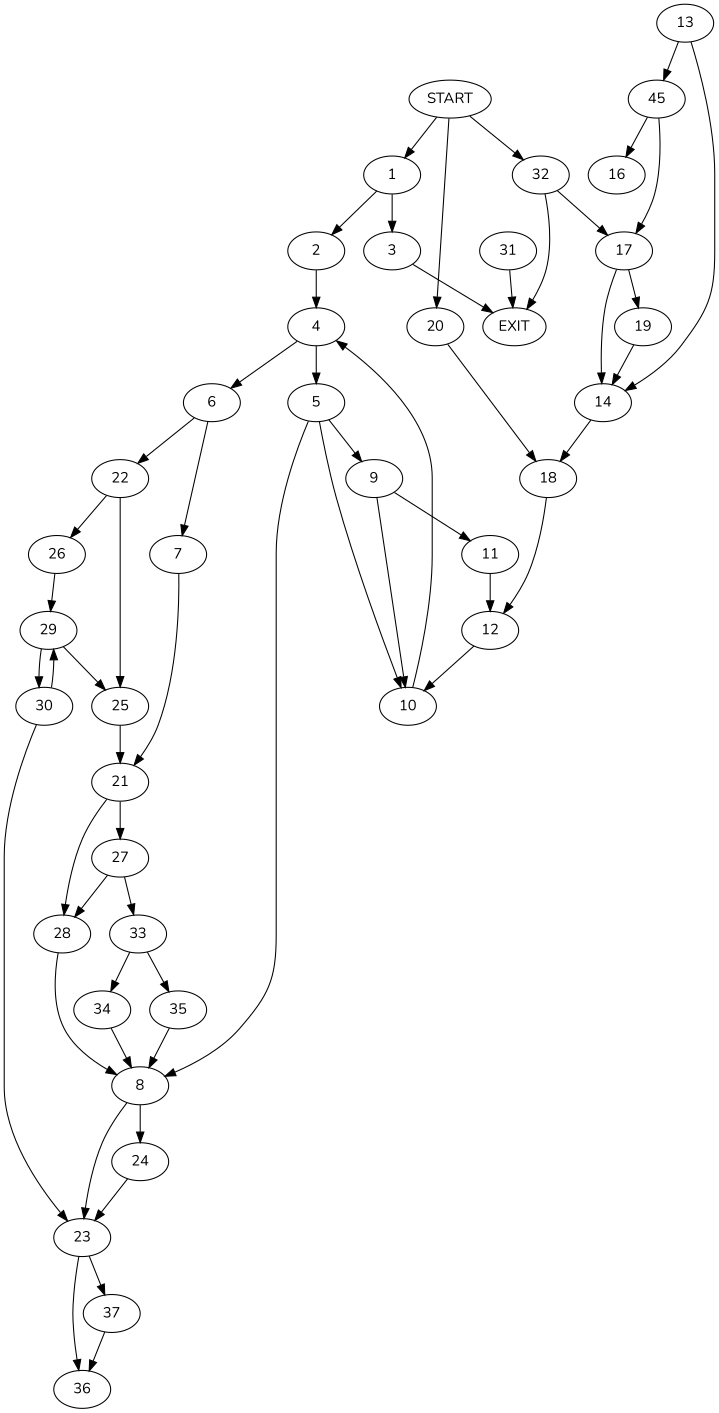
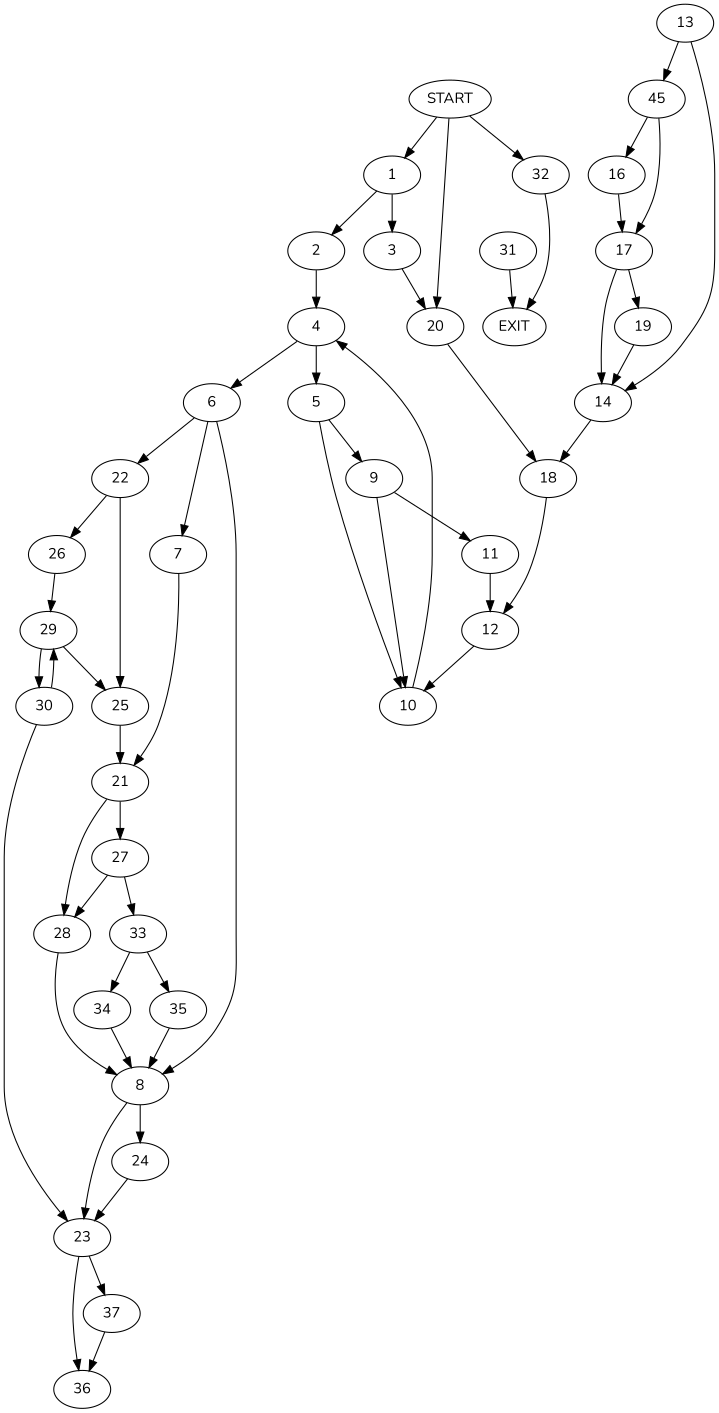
(578, 209) -> (620, 208)
(448, 286) -> (411, 284)
(276, 767) -> (236, 756)
